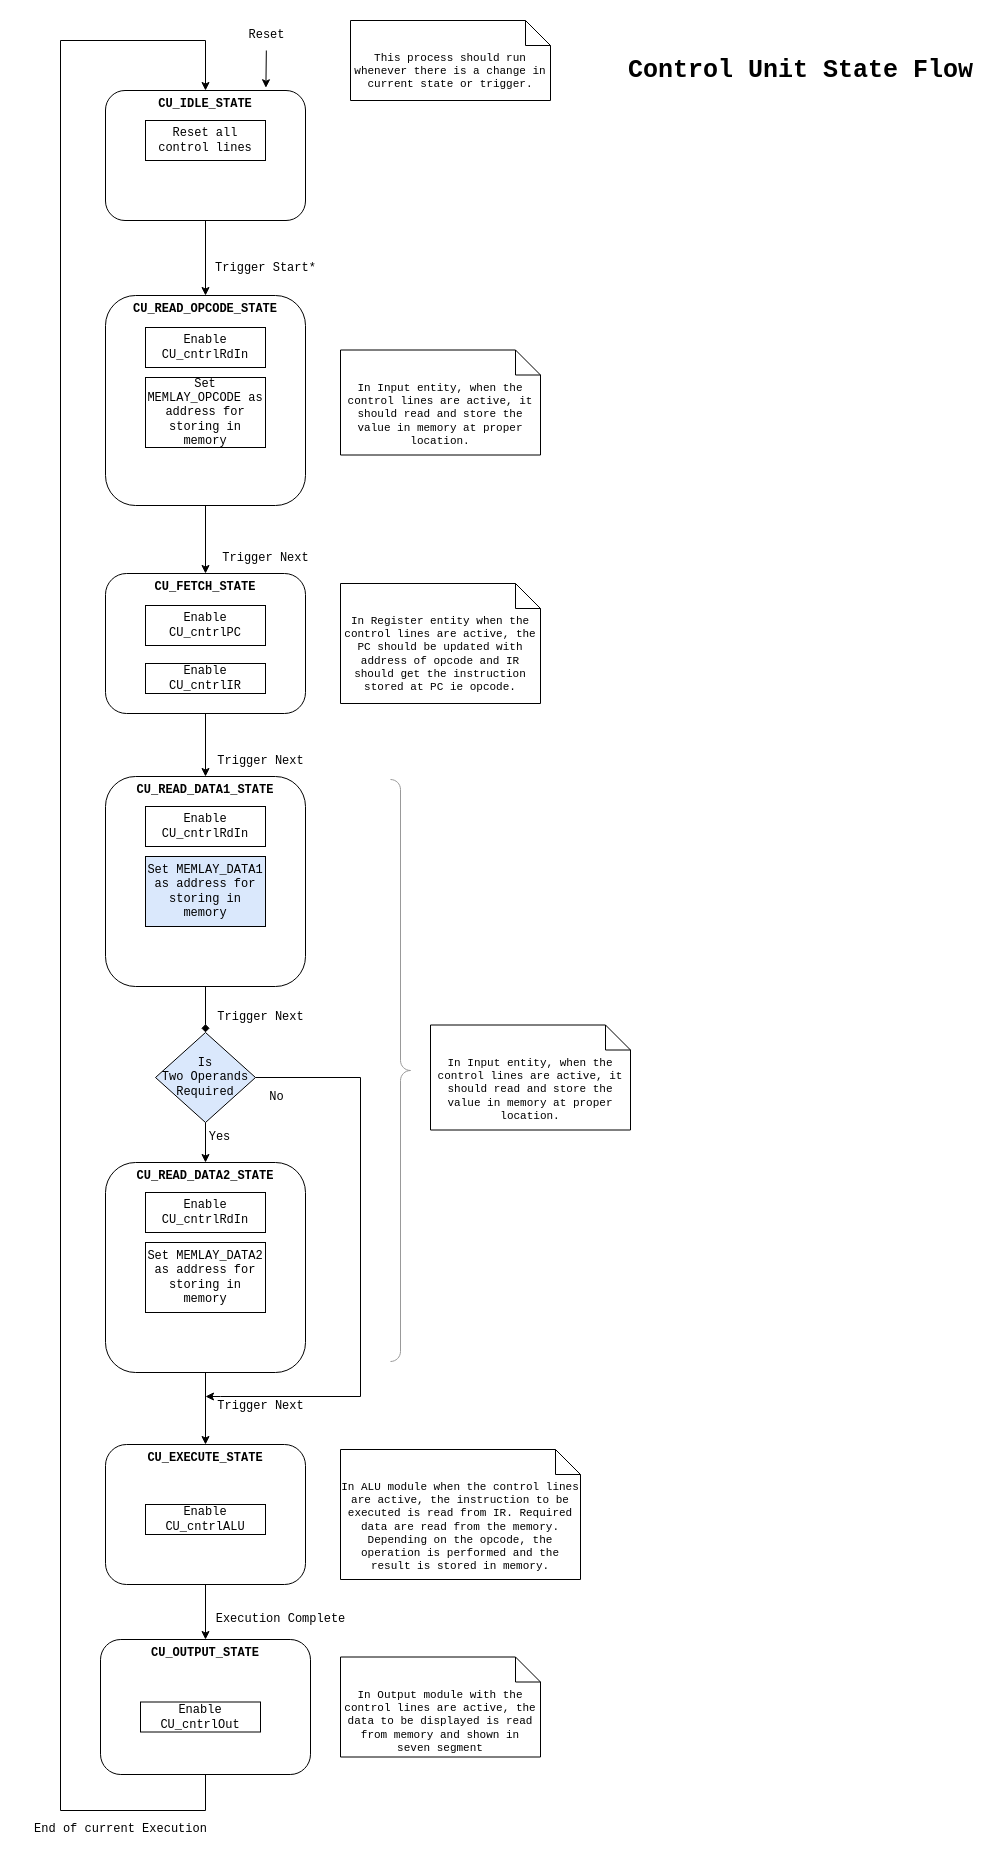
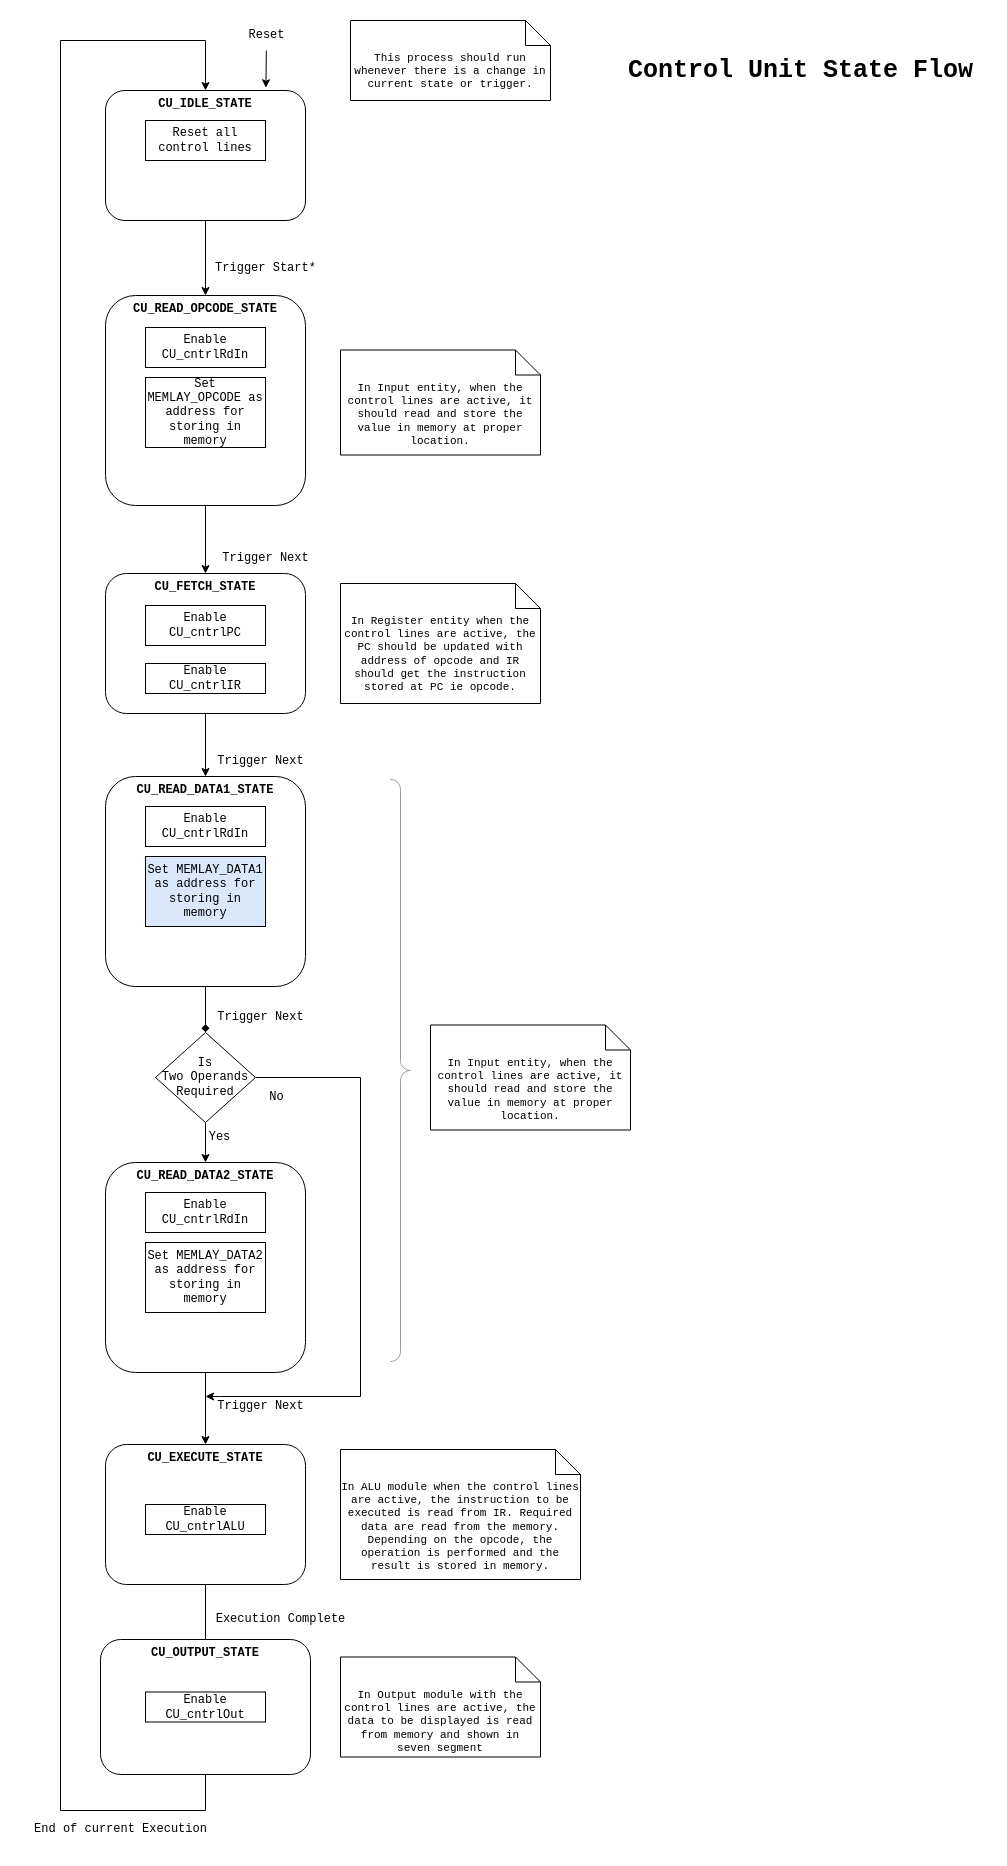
(206, 1078) -> (206, 1078)
(206, 1631) -> (206, 1634)
(201, 1717) -> (206, 1707)
